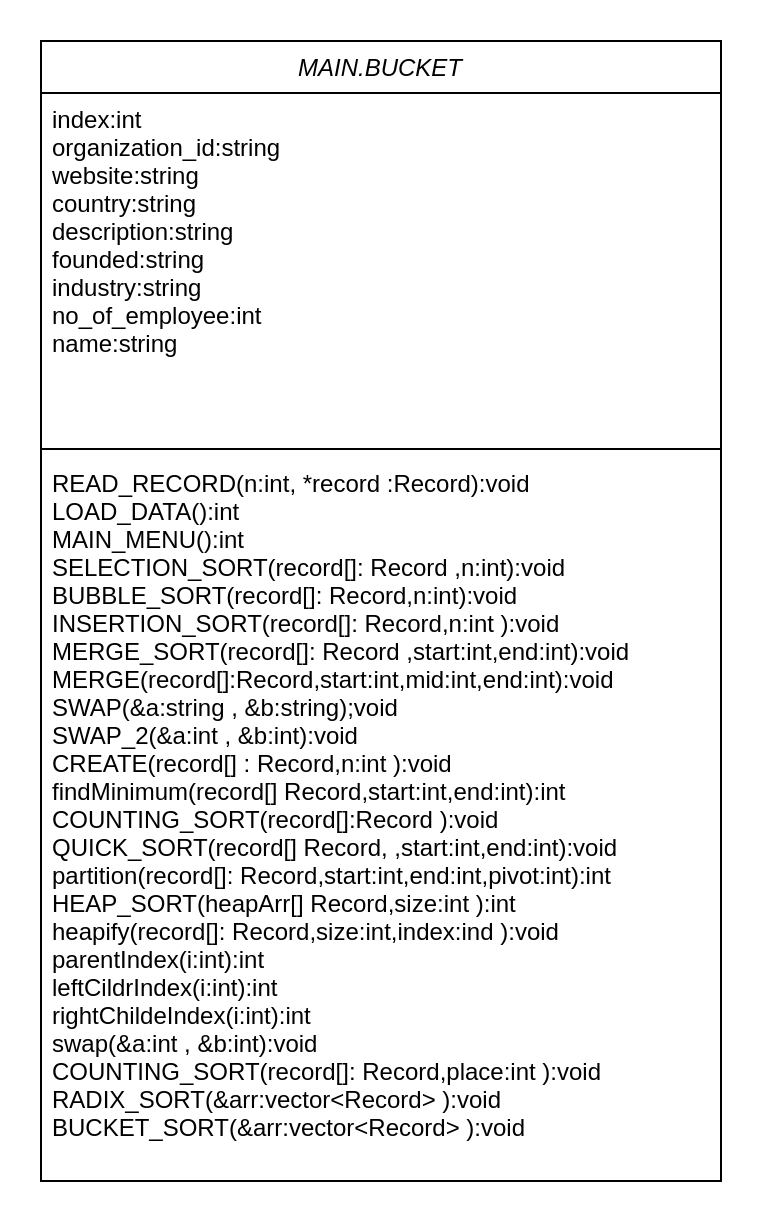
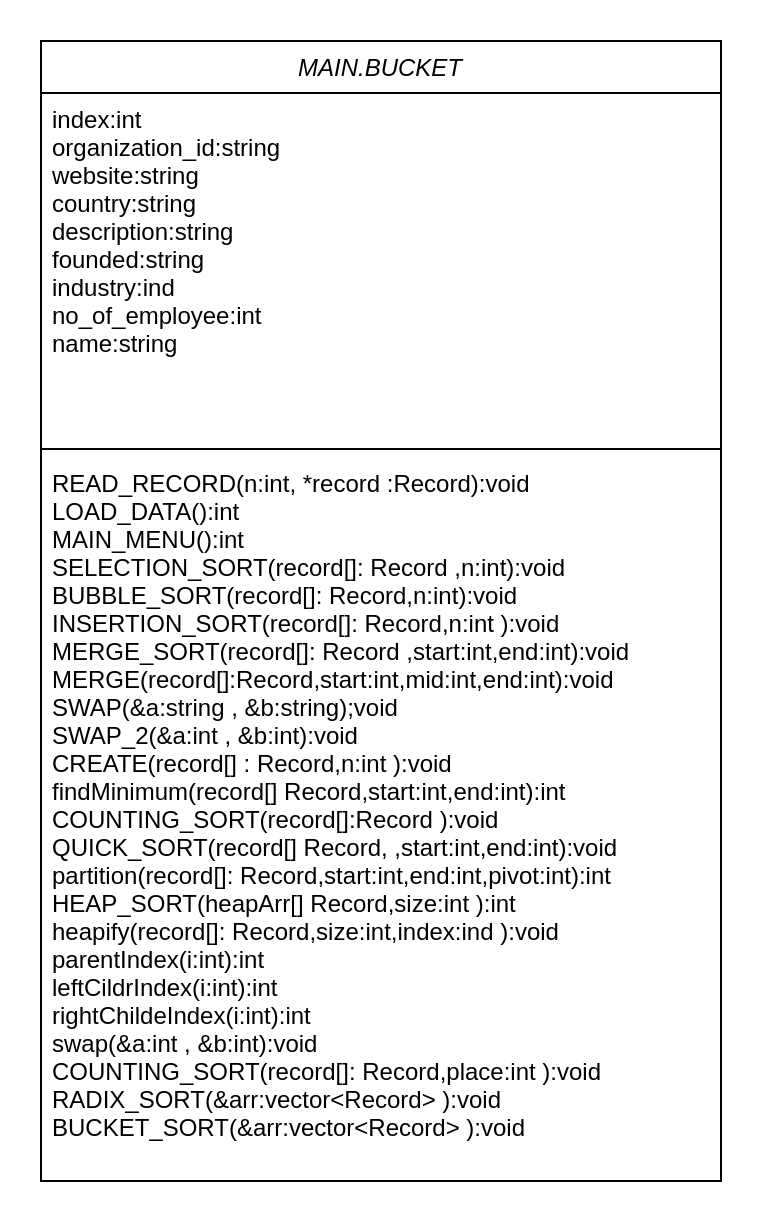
(103, 120) -> (103, 120)
